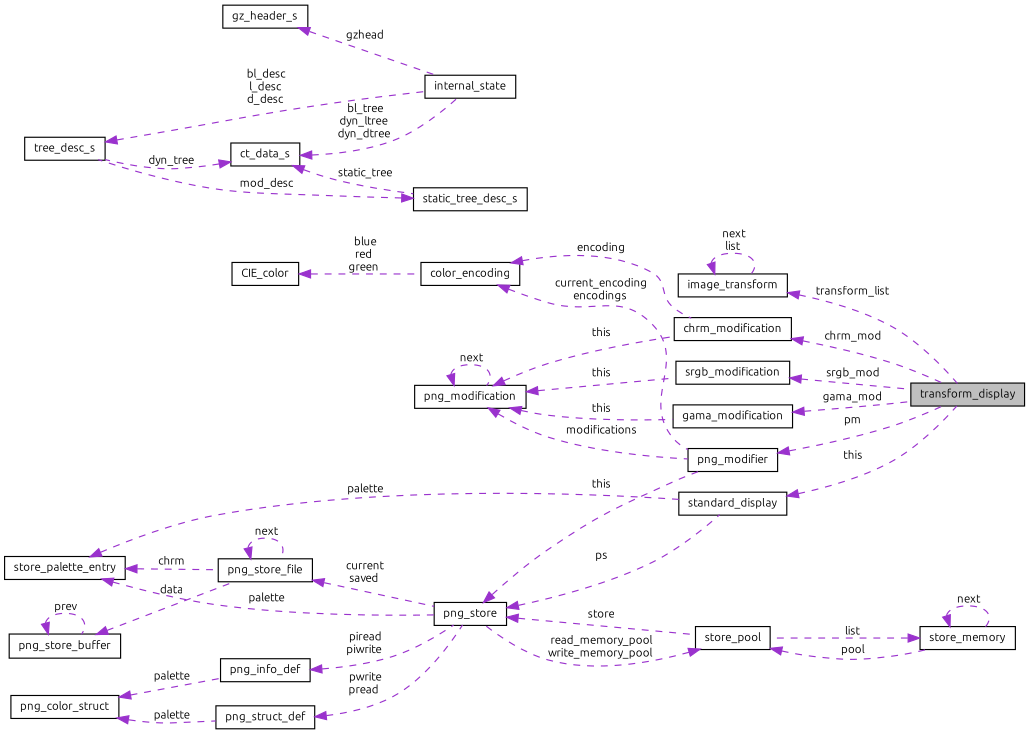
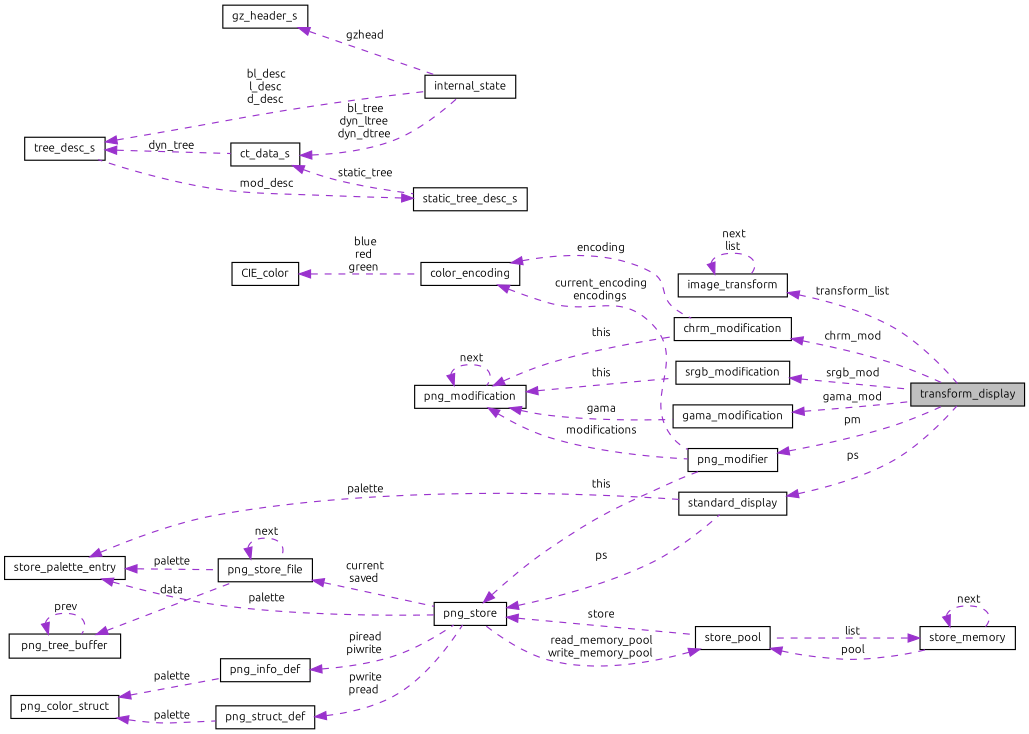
(162, 169) -> (174, 152)
(600, 409) -> (600, 409)
(852, 456) -> (852, 456)
(171, 562) -> (171, 562)
(65, 646) -> (65, 646)
